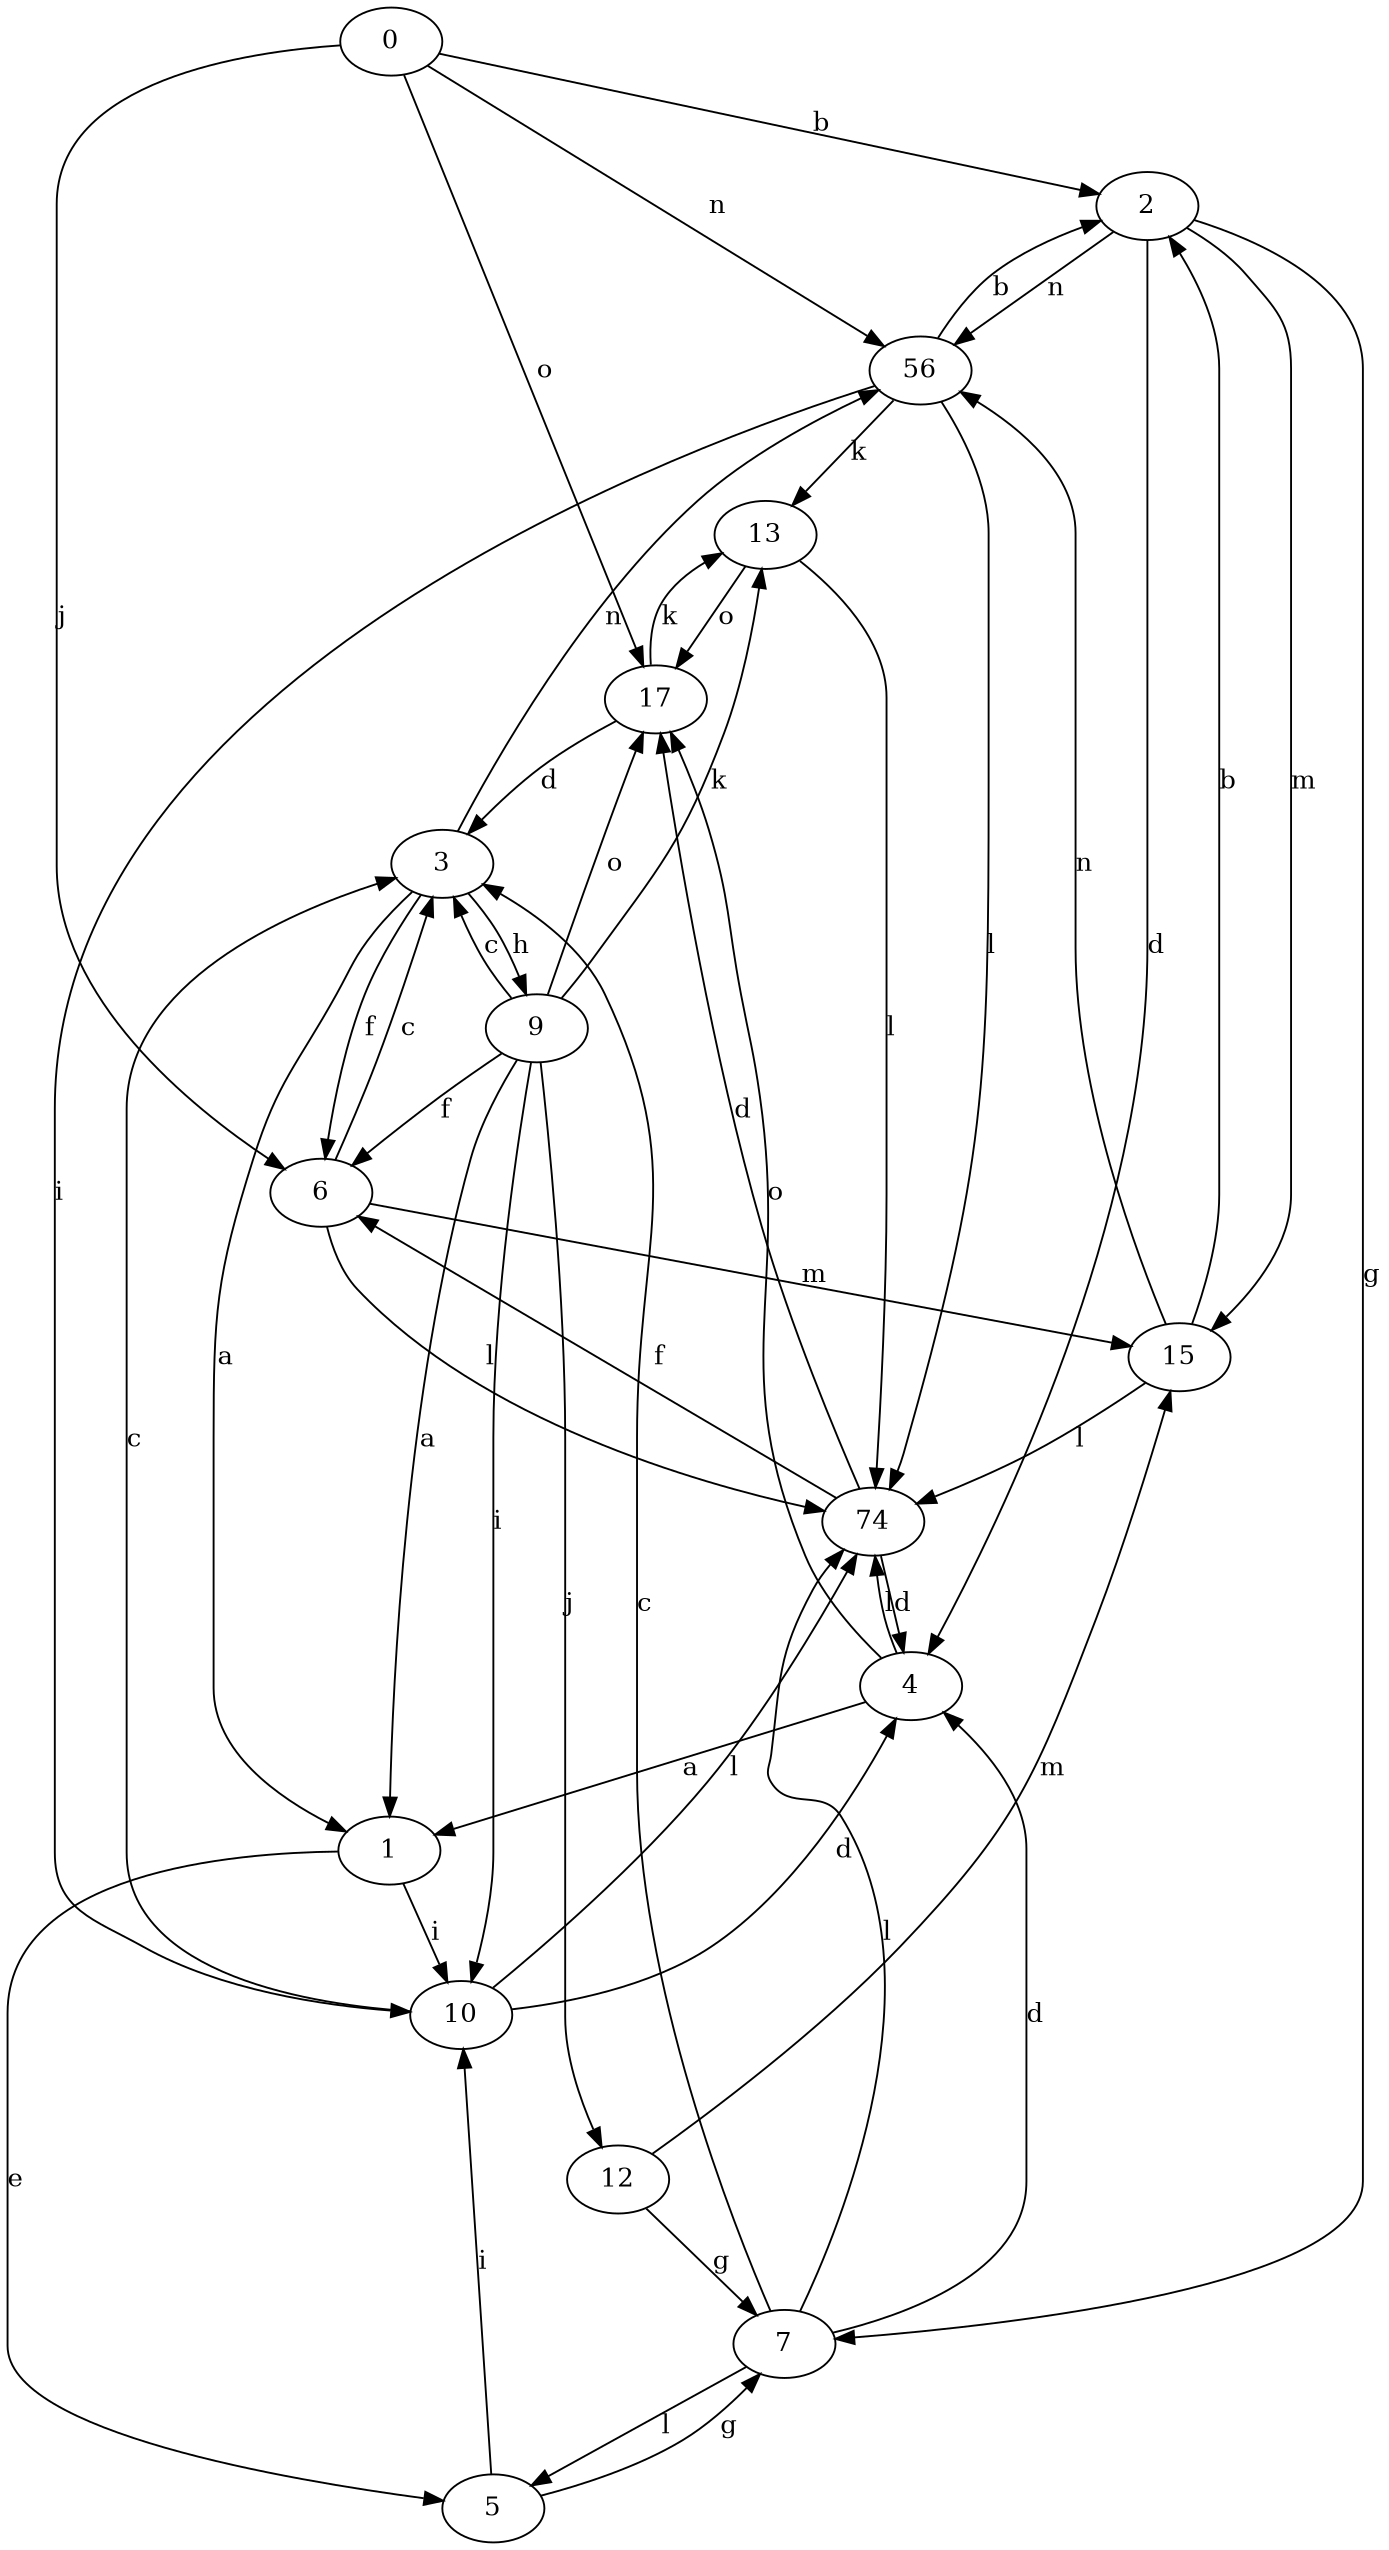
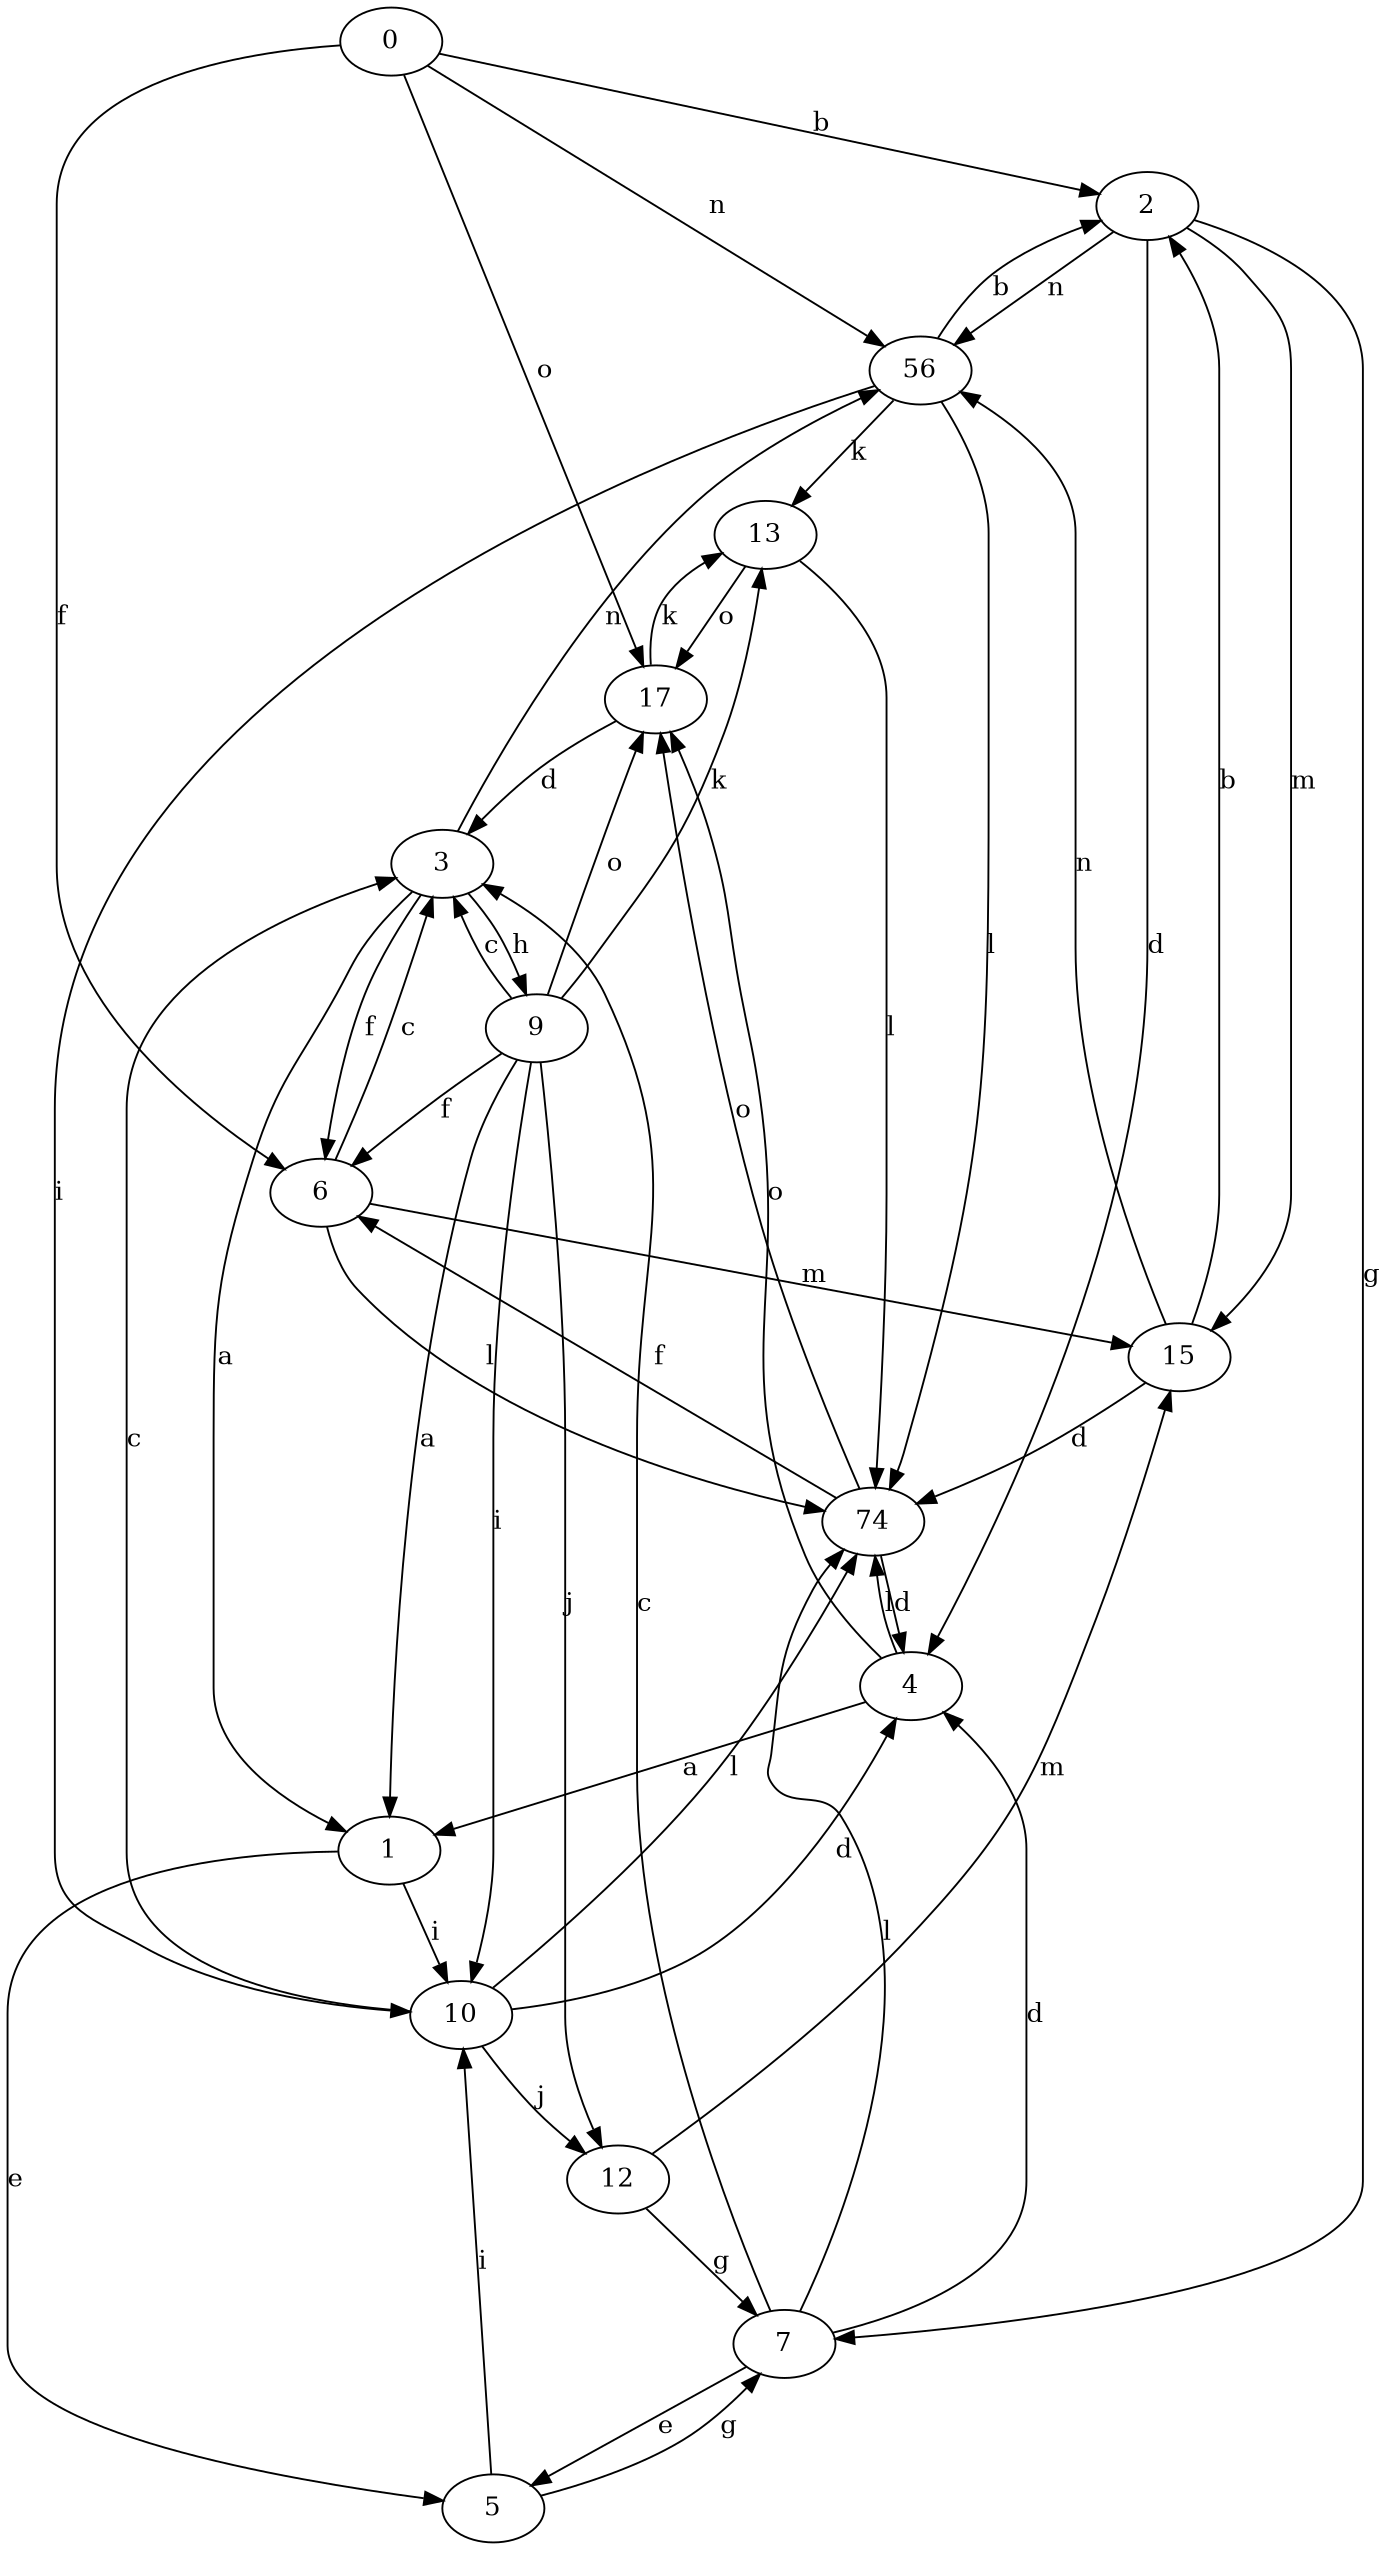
(62, 617) -> (62, 617)
(744, 1111) -> (744, 1111)
(1080, 1439) -> (1080, 1439)
none -> (523, 2097)
(666, 2426) -> (666, 2426)
